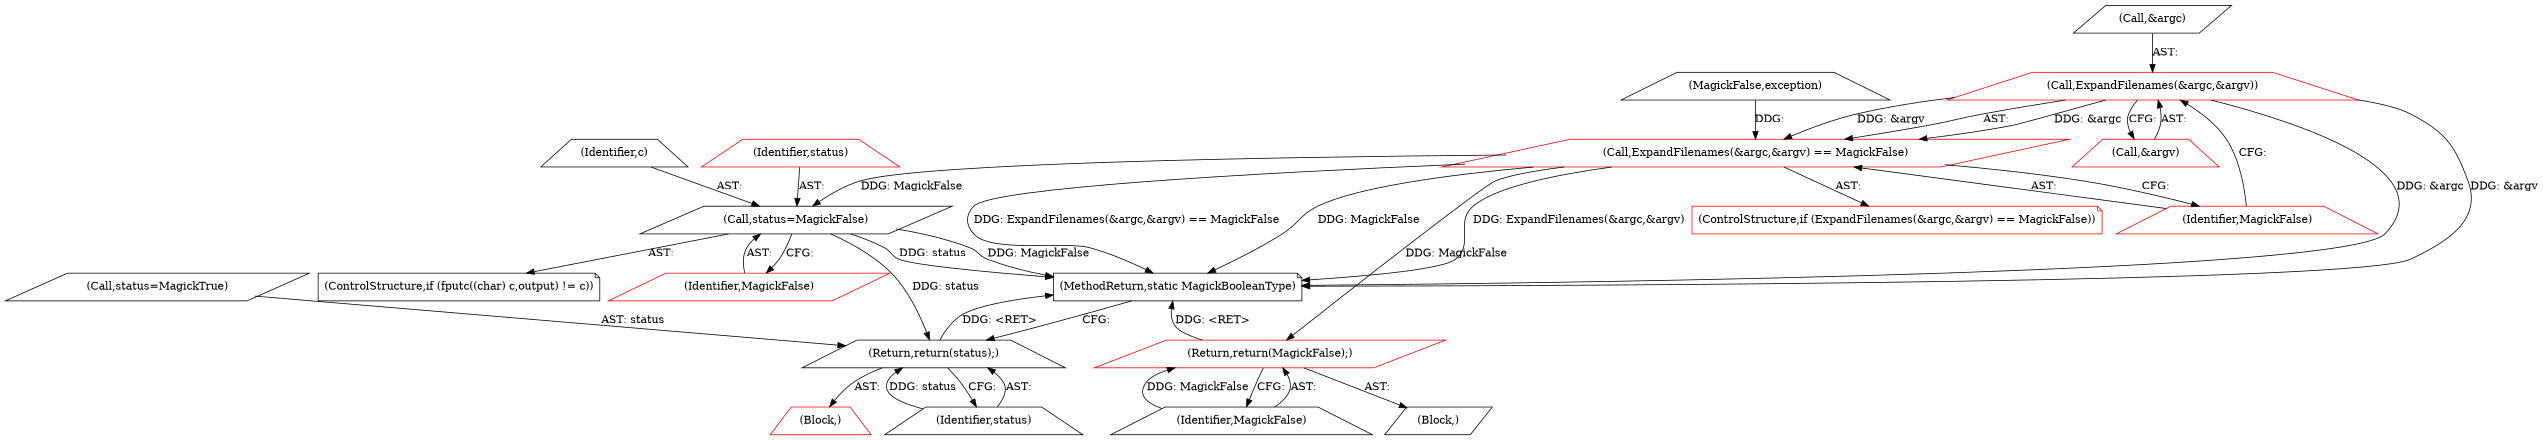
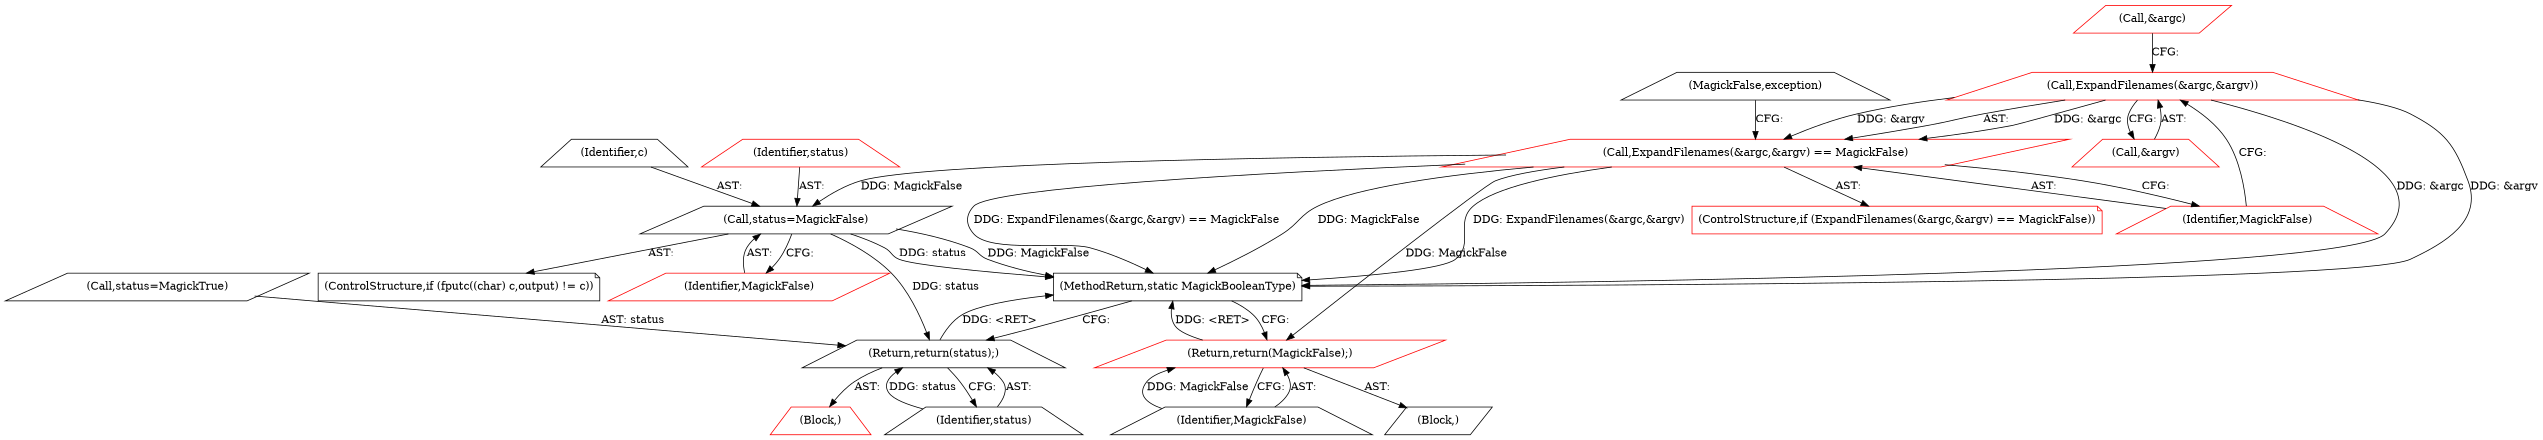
(2153, 19) -> (2153, 19)
(2167, 53) -> (2167, 53)
(1771, 120) -> (1771, 120)
none -> (1251, 313)
